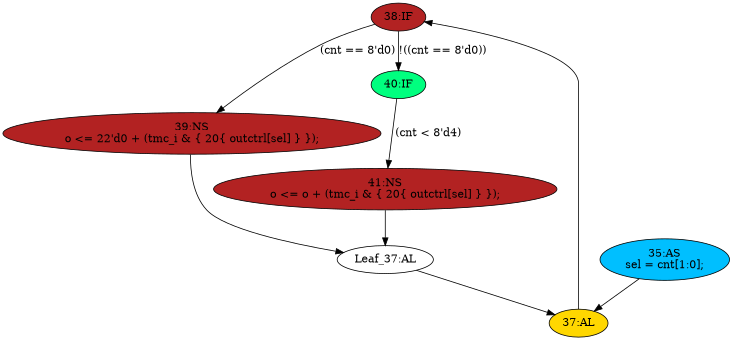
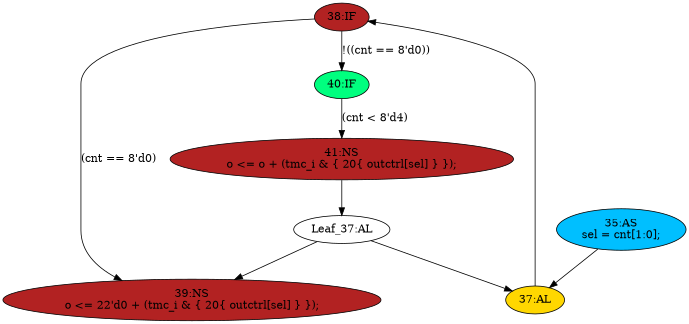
(241, 228) -> (280, 259)
